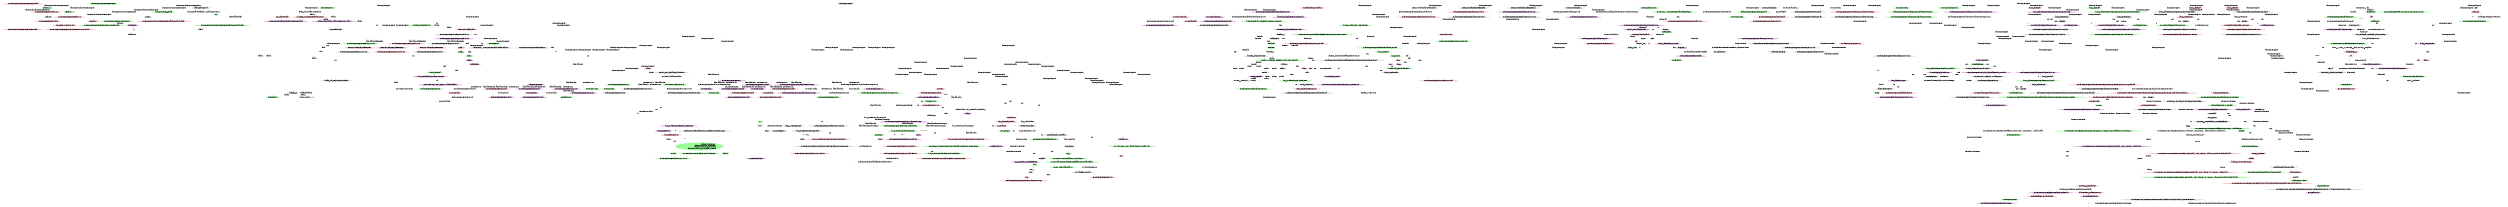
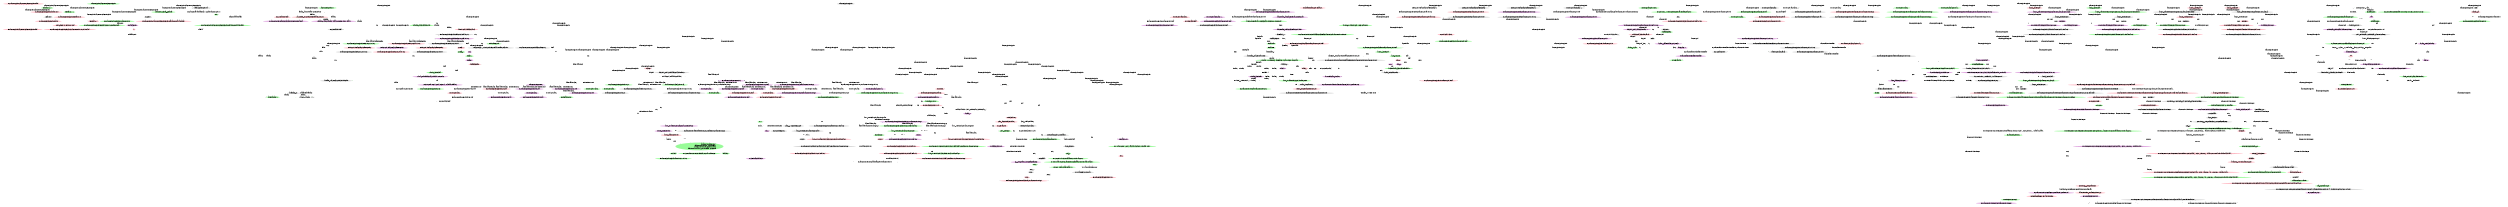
(2241, 131) -> (2241, 131)
